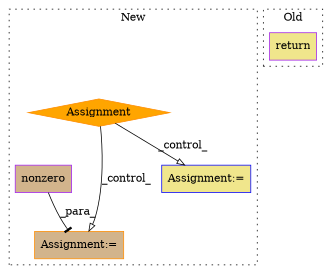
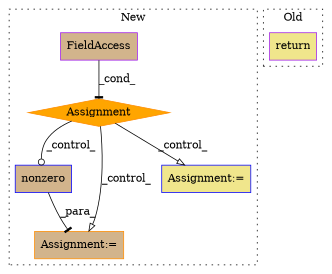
none -> (99, 46)
none -> (50, 135)
(43, 179) -> (43, 179)
